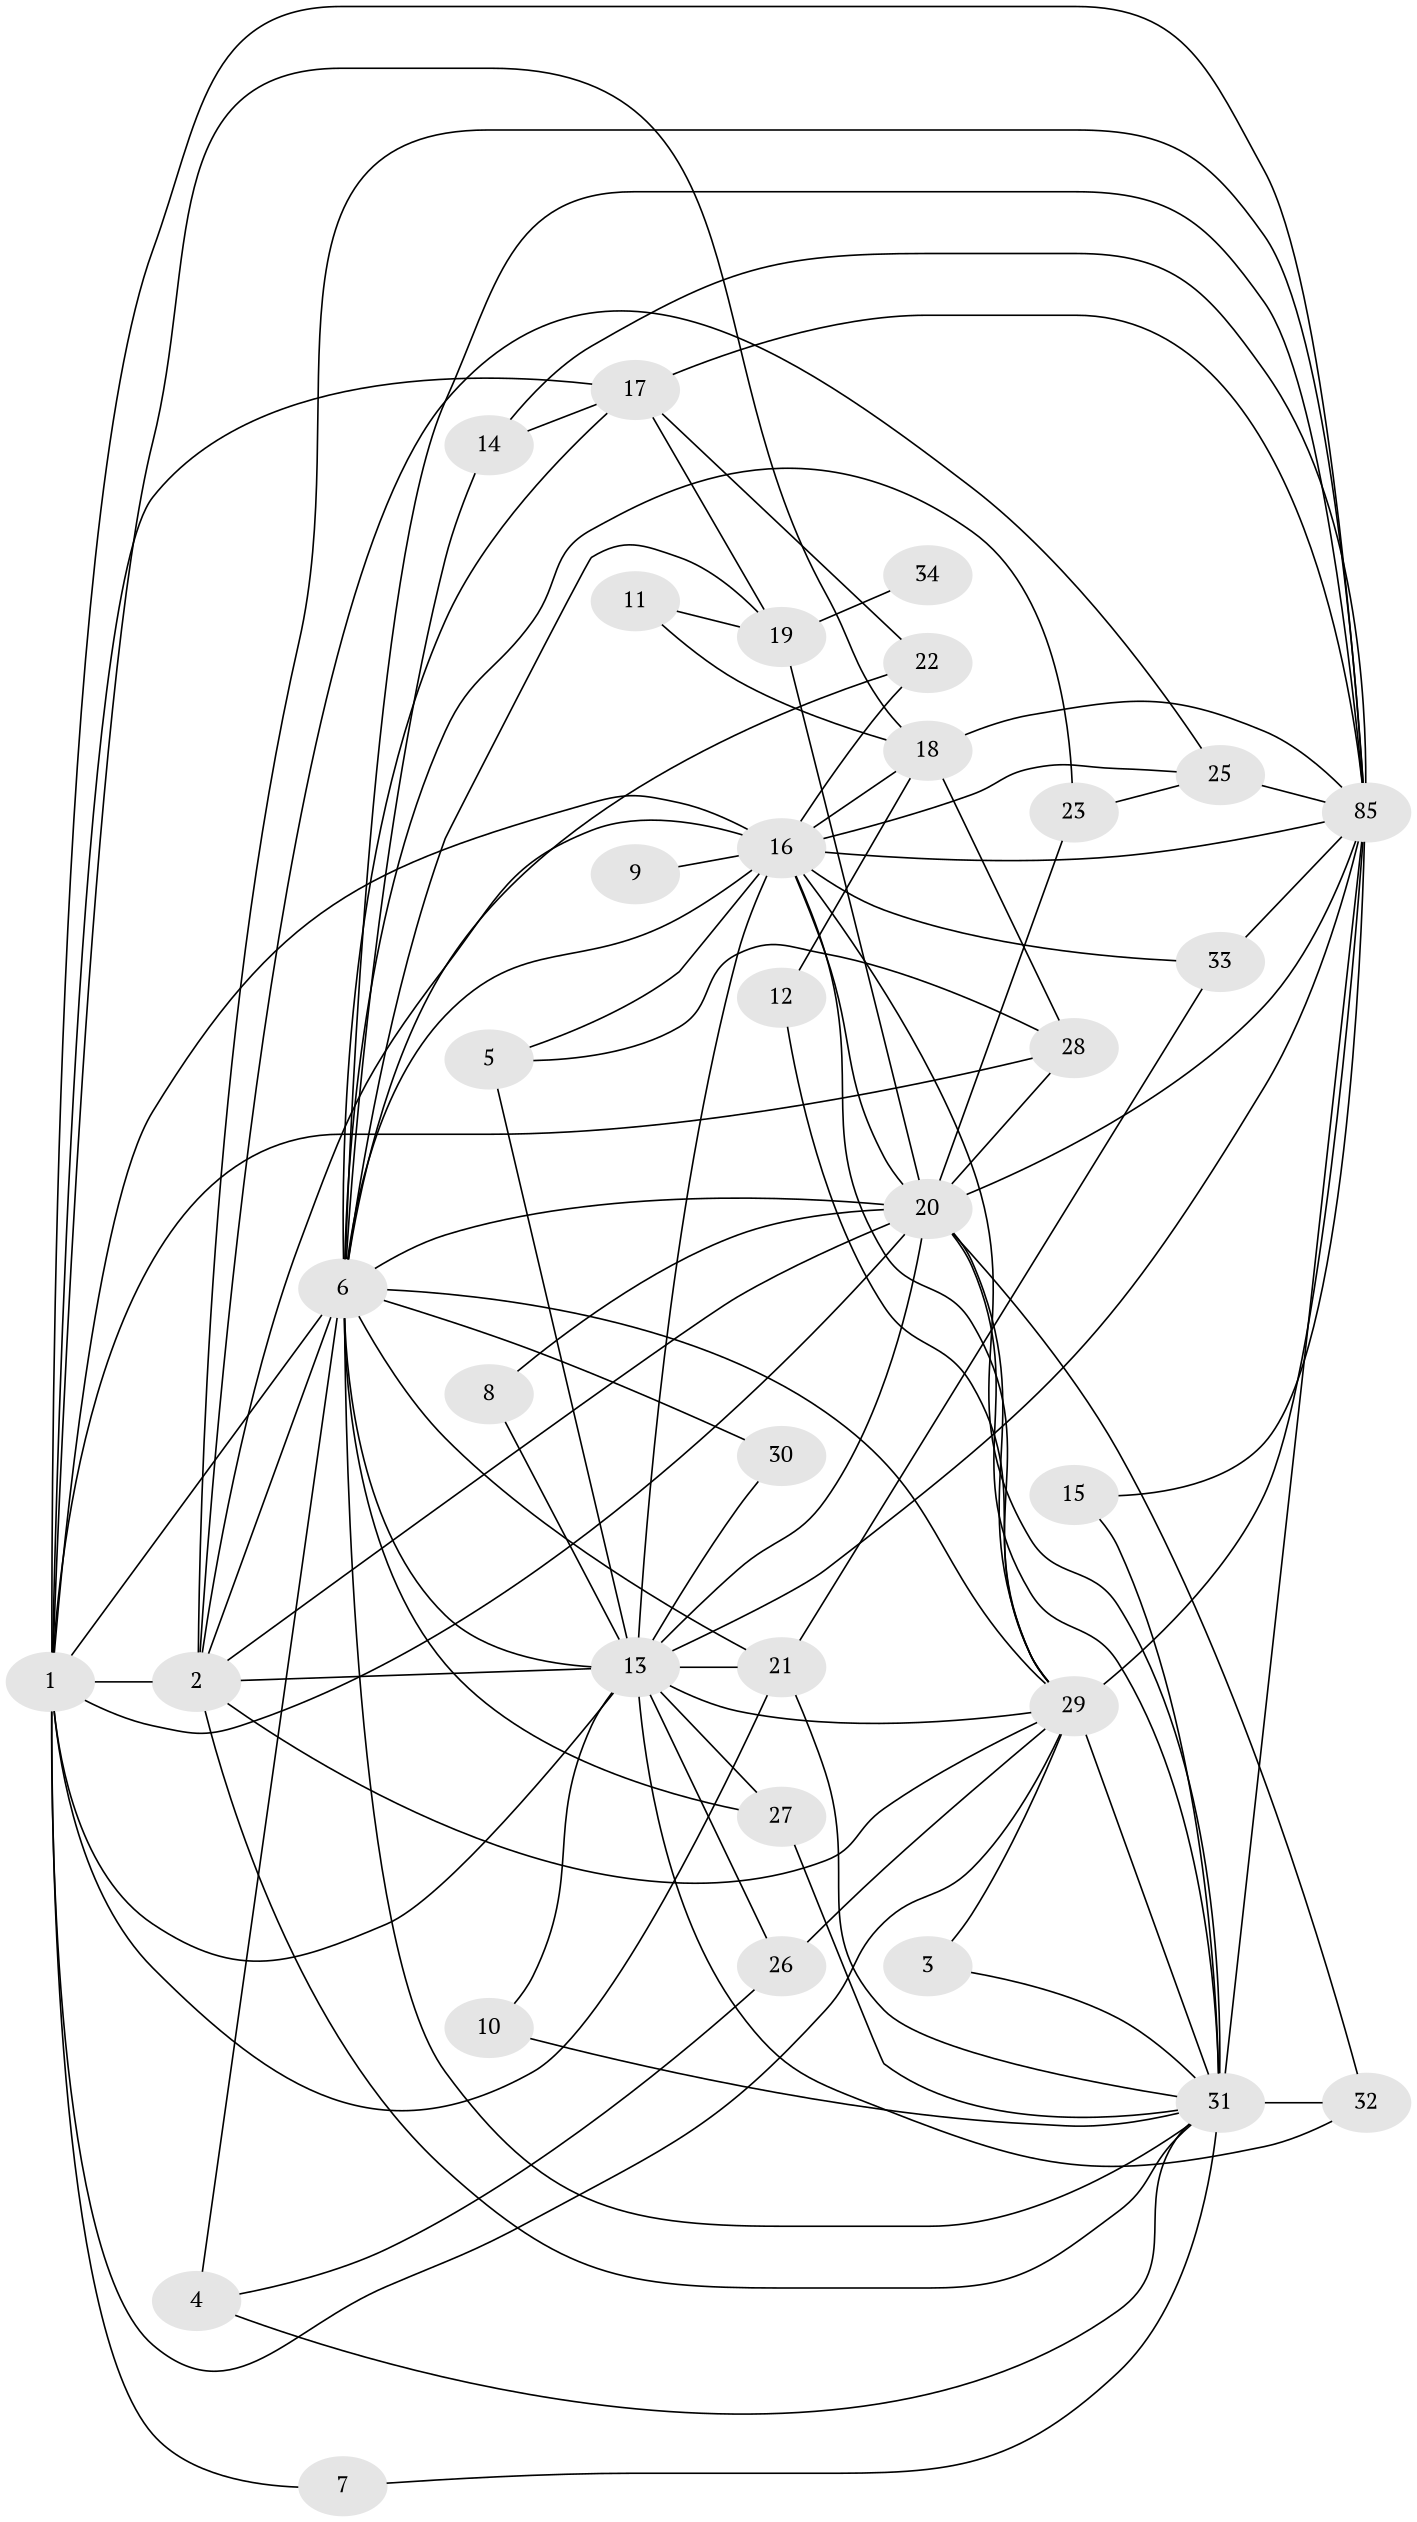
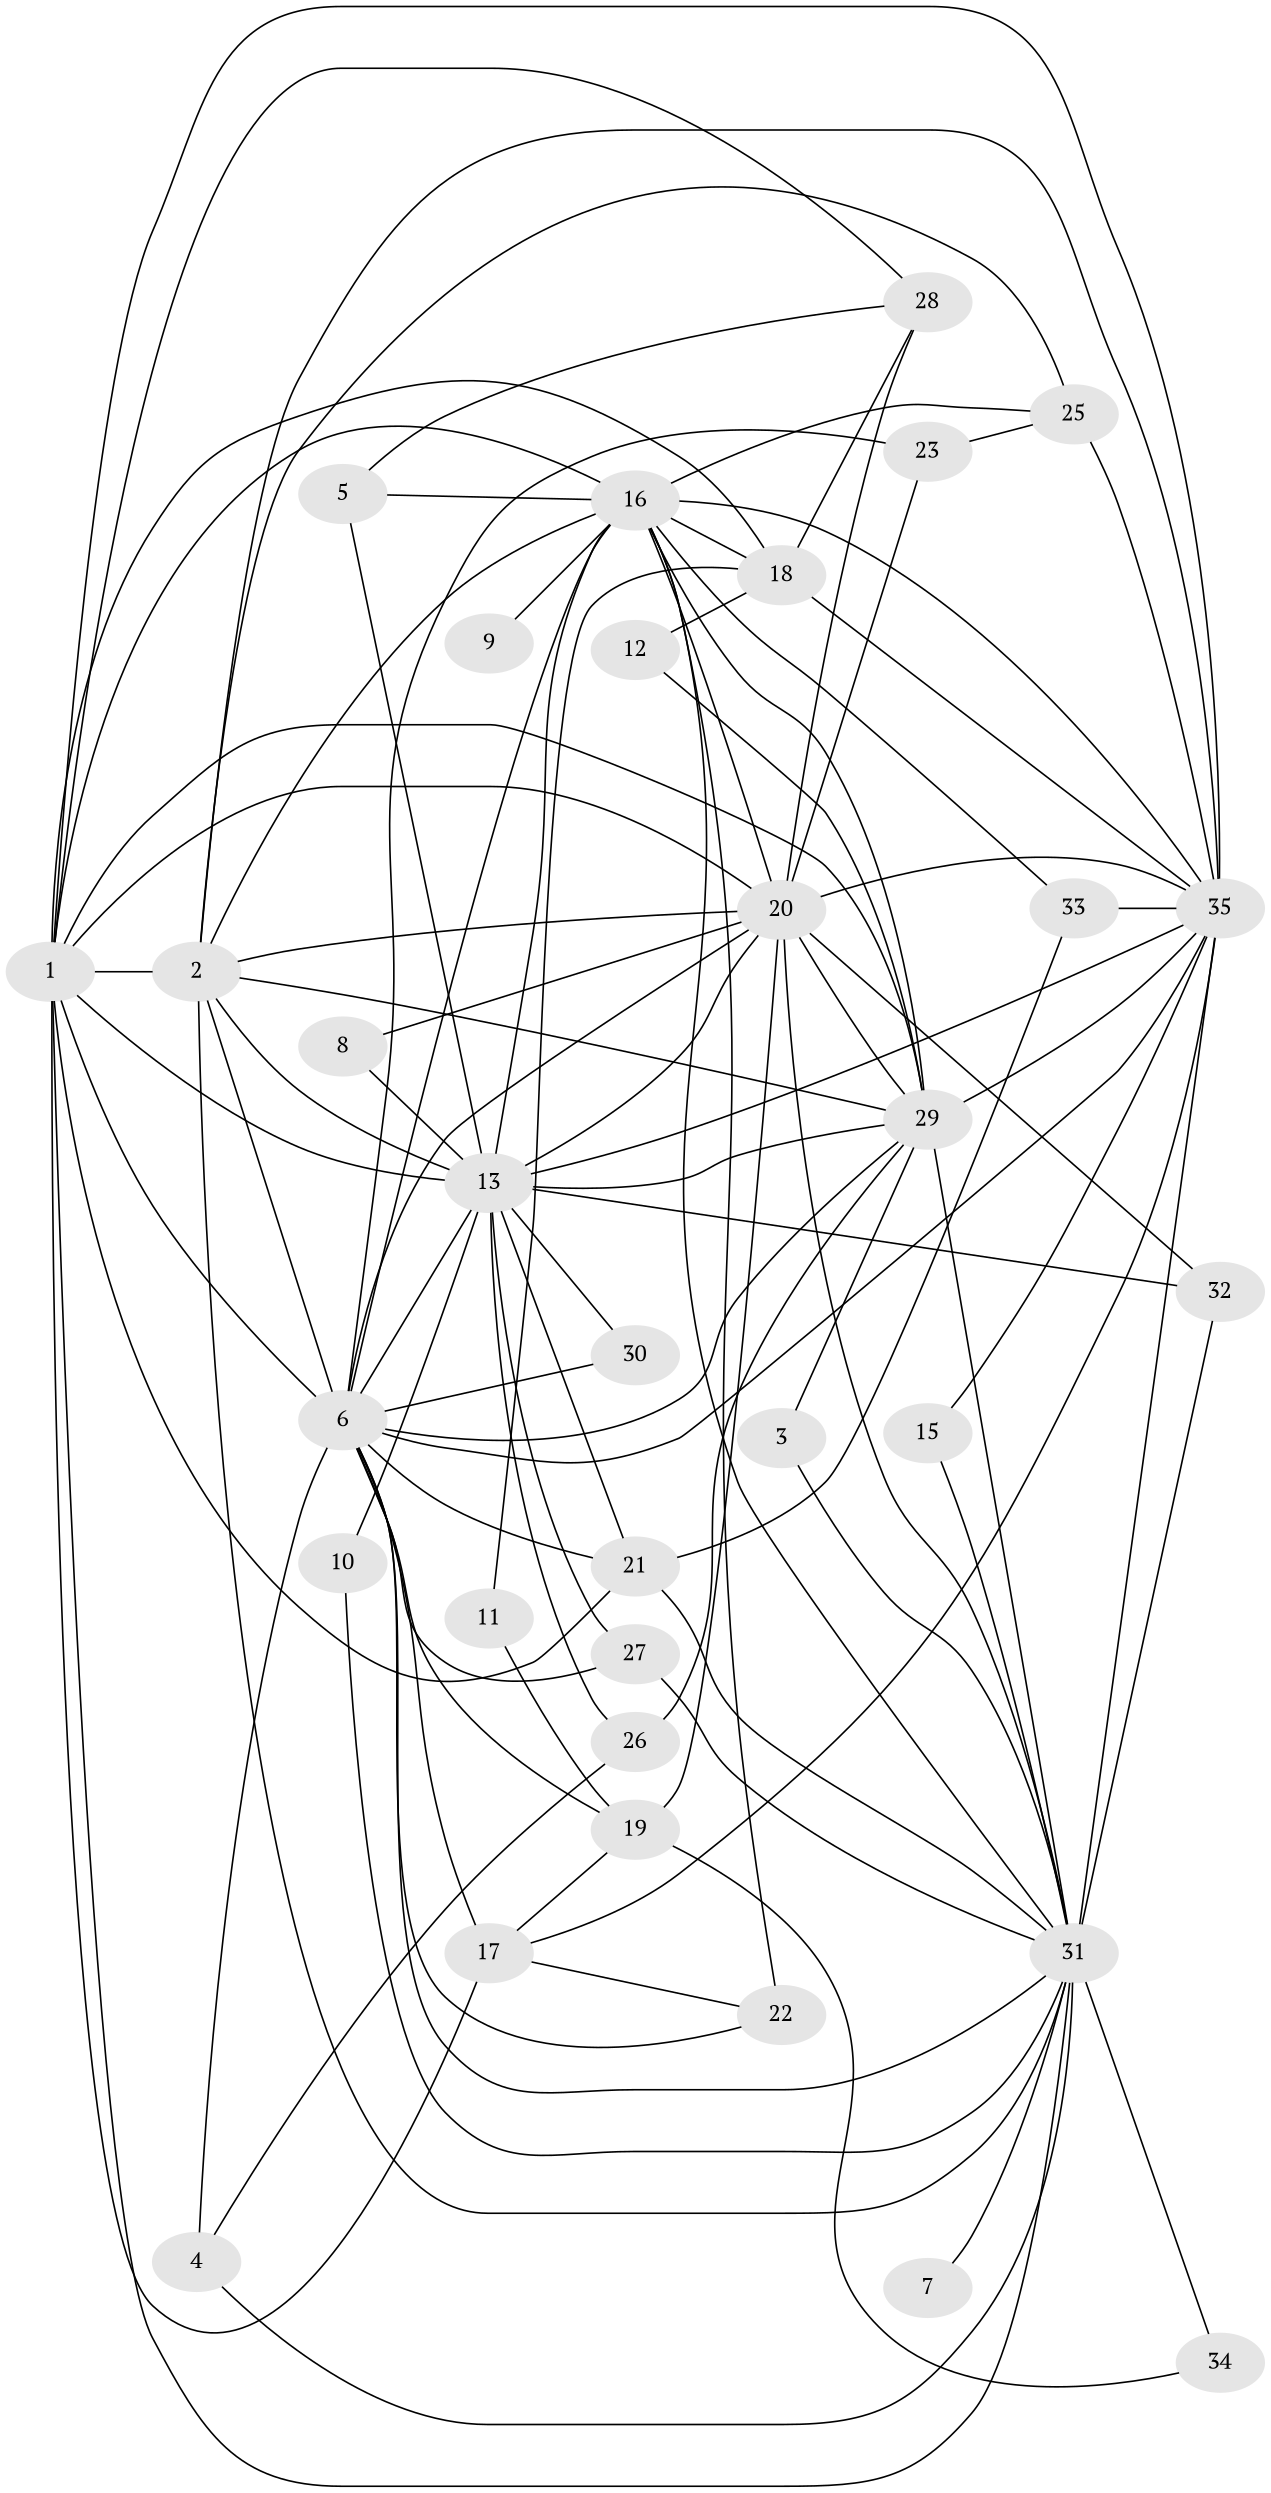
(489, 445) -> none
(1367, 812) -> (1220, 908)
none -> (1147, 2158)
(81, 2203) -> (155, 2343)
